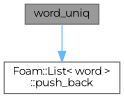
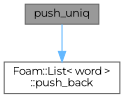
(62, 14) -> (62, 14)
